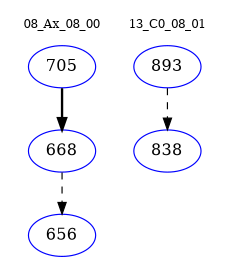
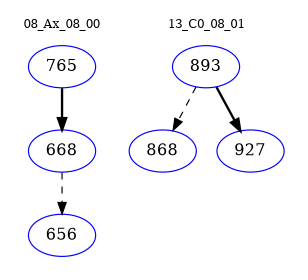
(62, 67) -> (62, 67)
(167, 151) -> (163, 151)
none -> (251, 151)
